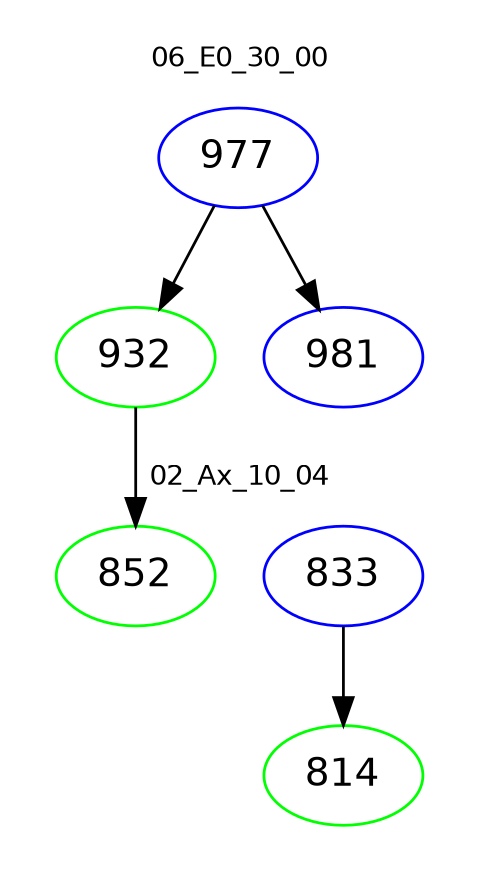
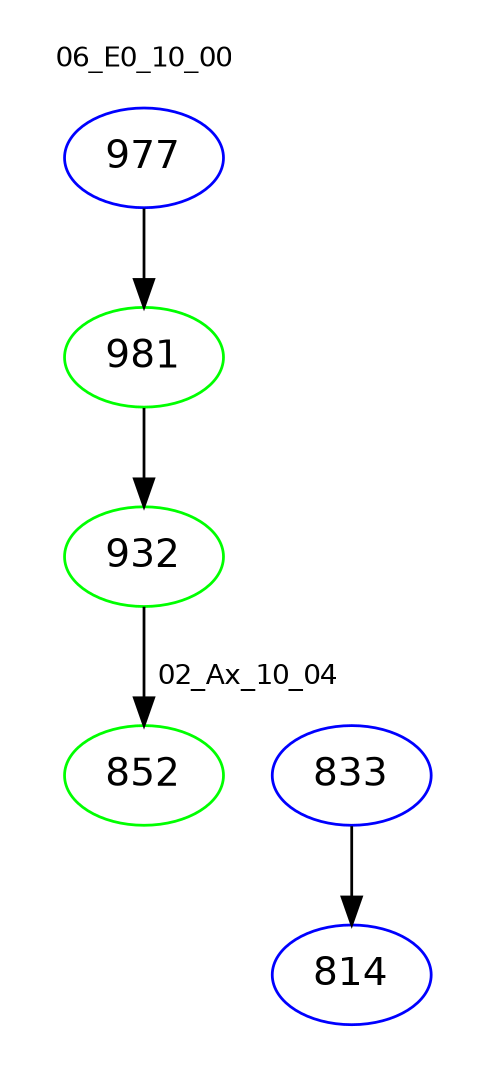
(240, 60) -> (144, 60)
(194, 245) -> (144, 443)
(343, 357) -> (144, 357)
(343, 775) -> (352, 975)
